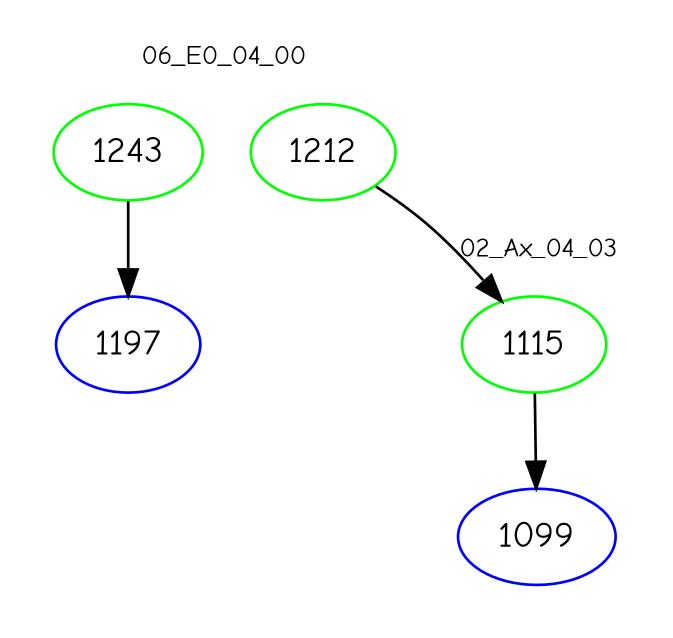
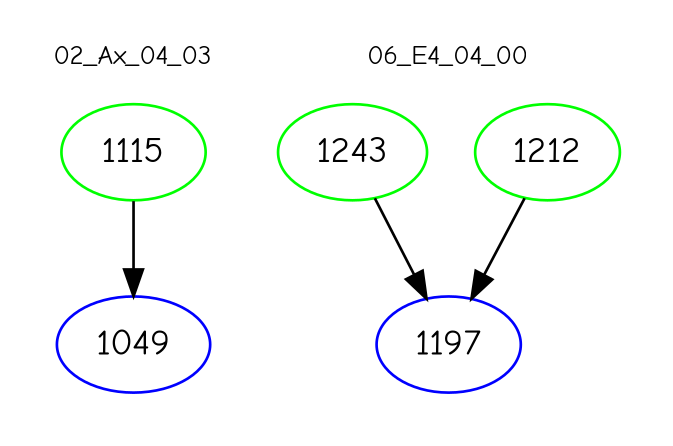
(224, 57) -> (449, 57)
(456, 252) -> (504, 236)
(537, 537) -> (134, 345)
